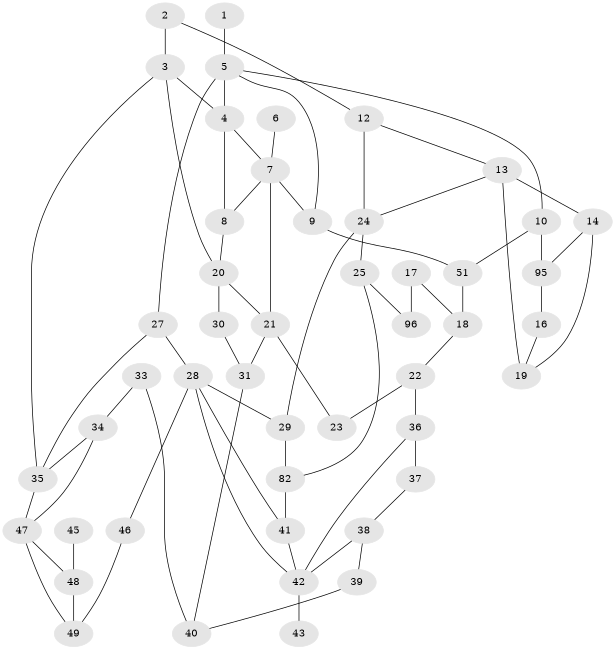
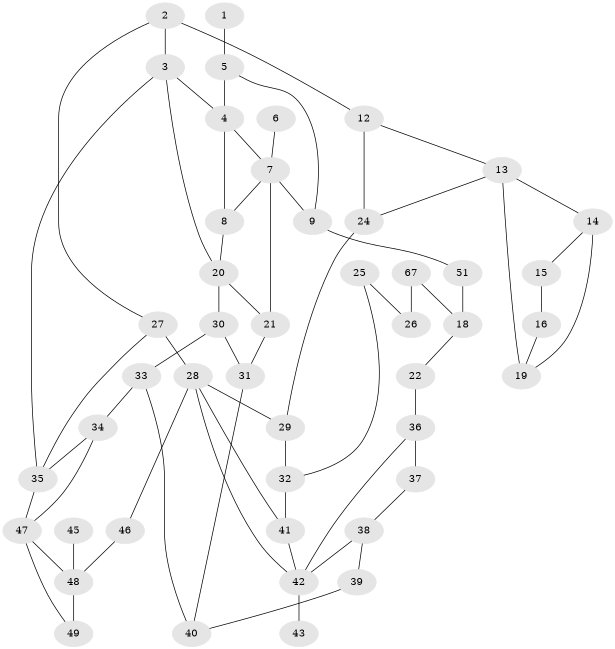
(174, 192) -> (59, 167)
(541, 222) -> none
(362, 248) -> none
(411, 273) -> (411, 273)
(541, 273) -> (541, 273)
(411, 325) -> (411, 325)
none -> (181, 350)
(337, 428) -> none
(285, 479) -> (285, 479)
(105, 584) -> (100, 556)
